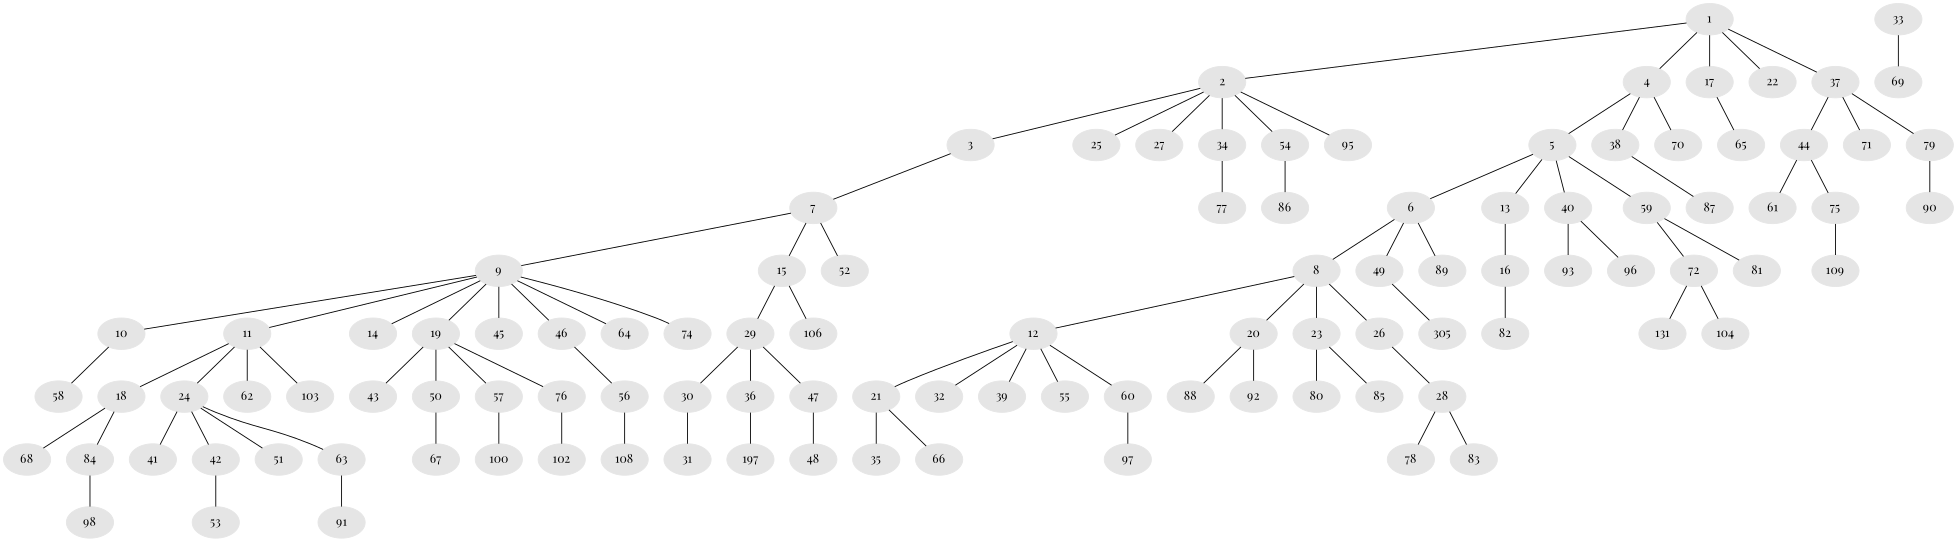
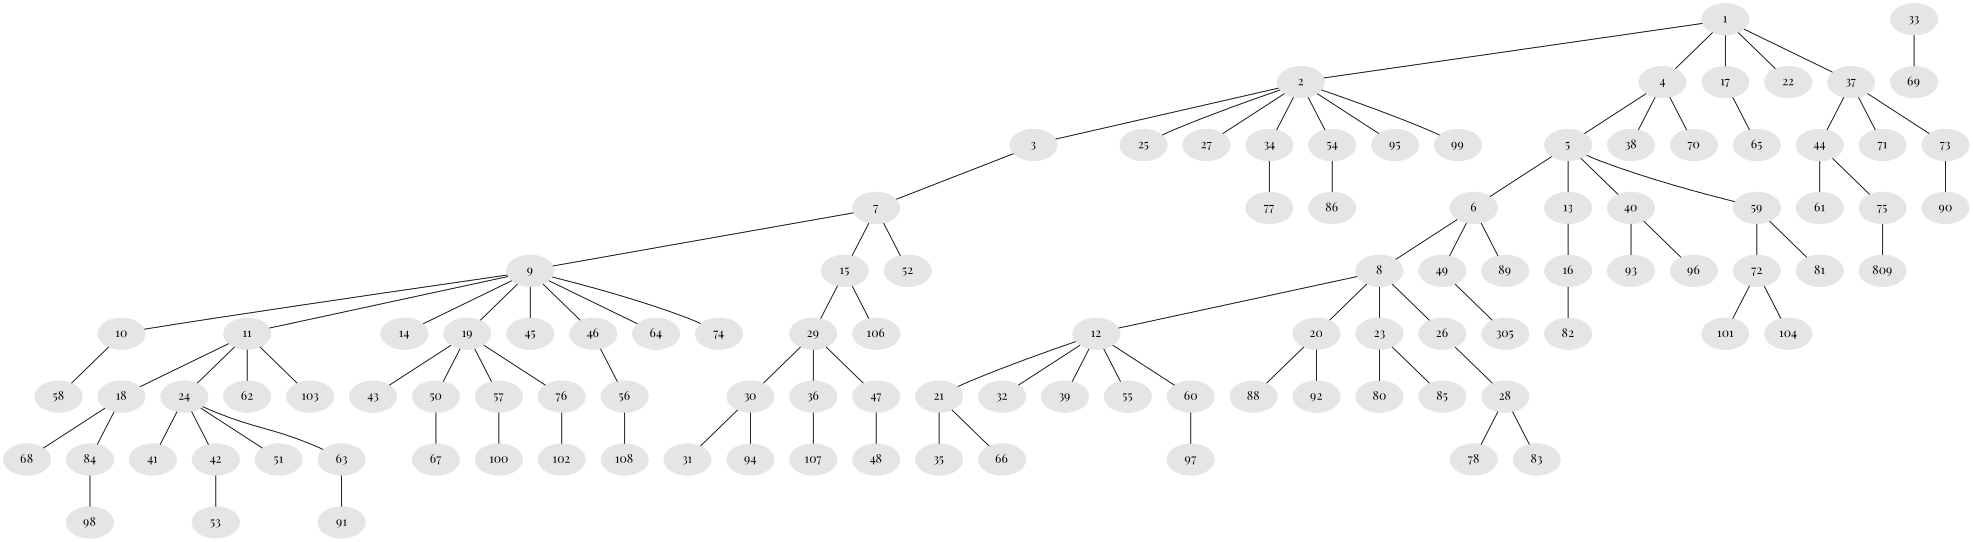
none -> (1458, 145)
(1930, 145) -> (1946, 145)
(1710, 208) -> none
(1835, 271) -> (1883, 271)
(1662, 334) -> (1725, 334)
none -> (750, 460)
(750, 460) -> (813, 460)
